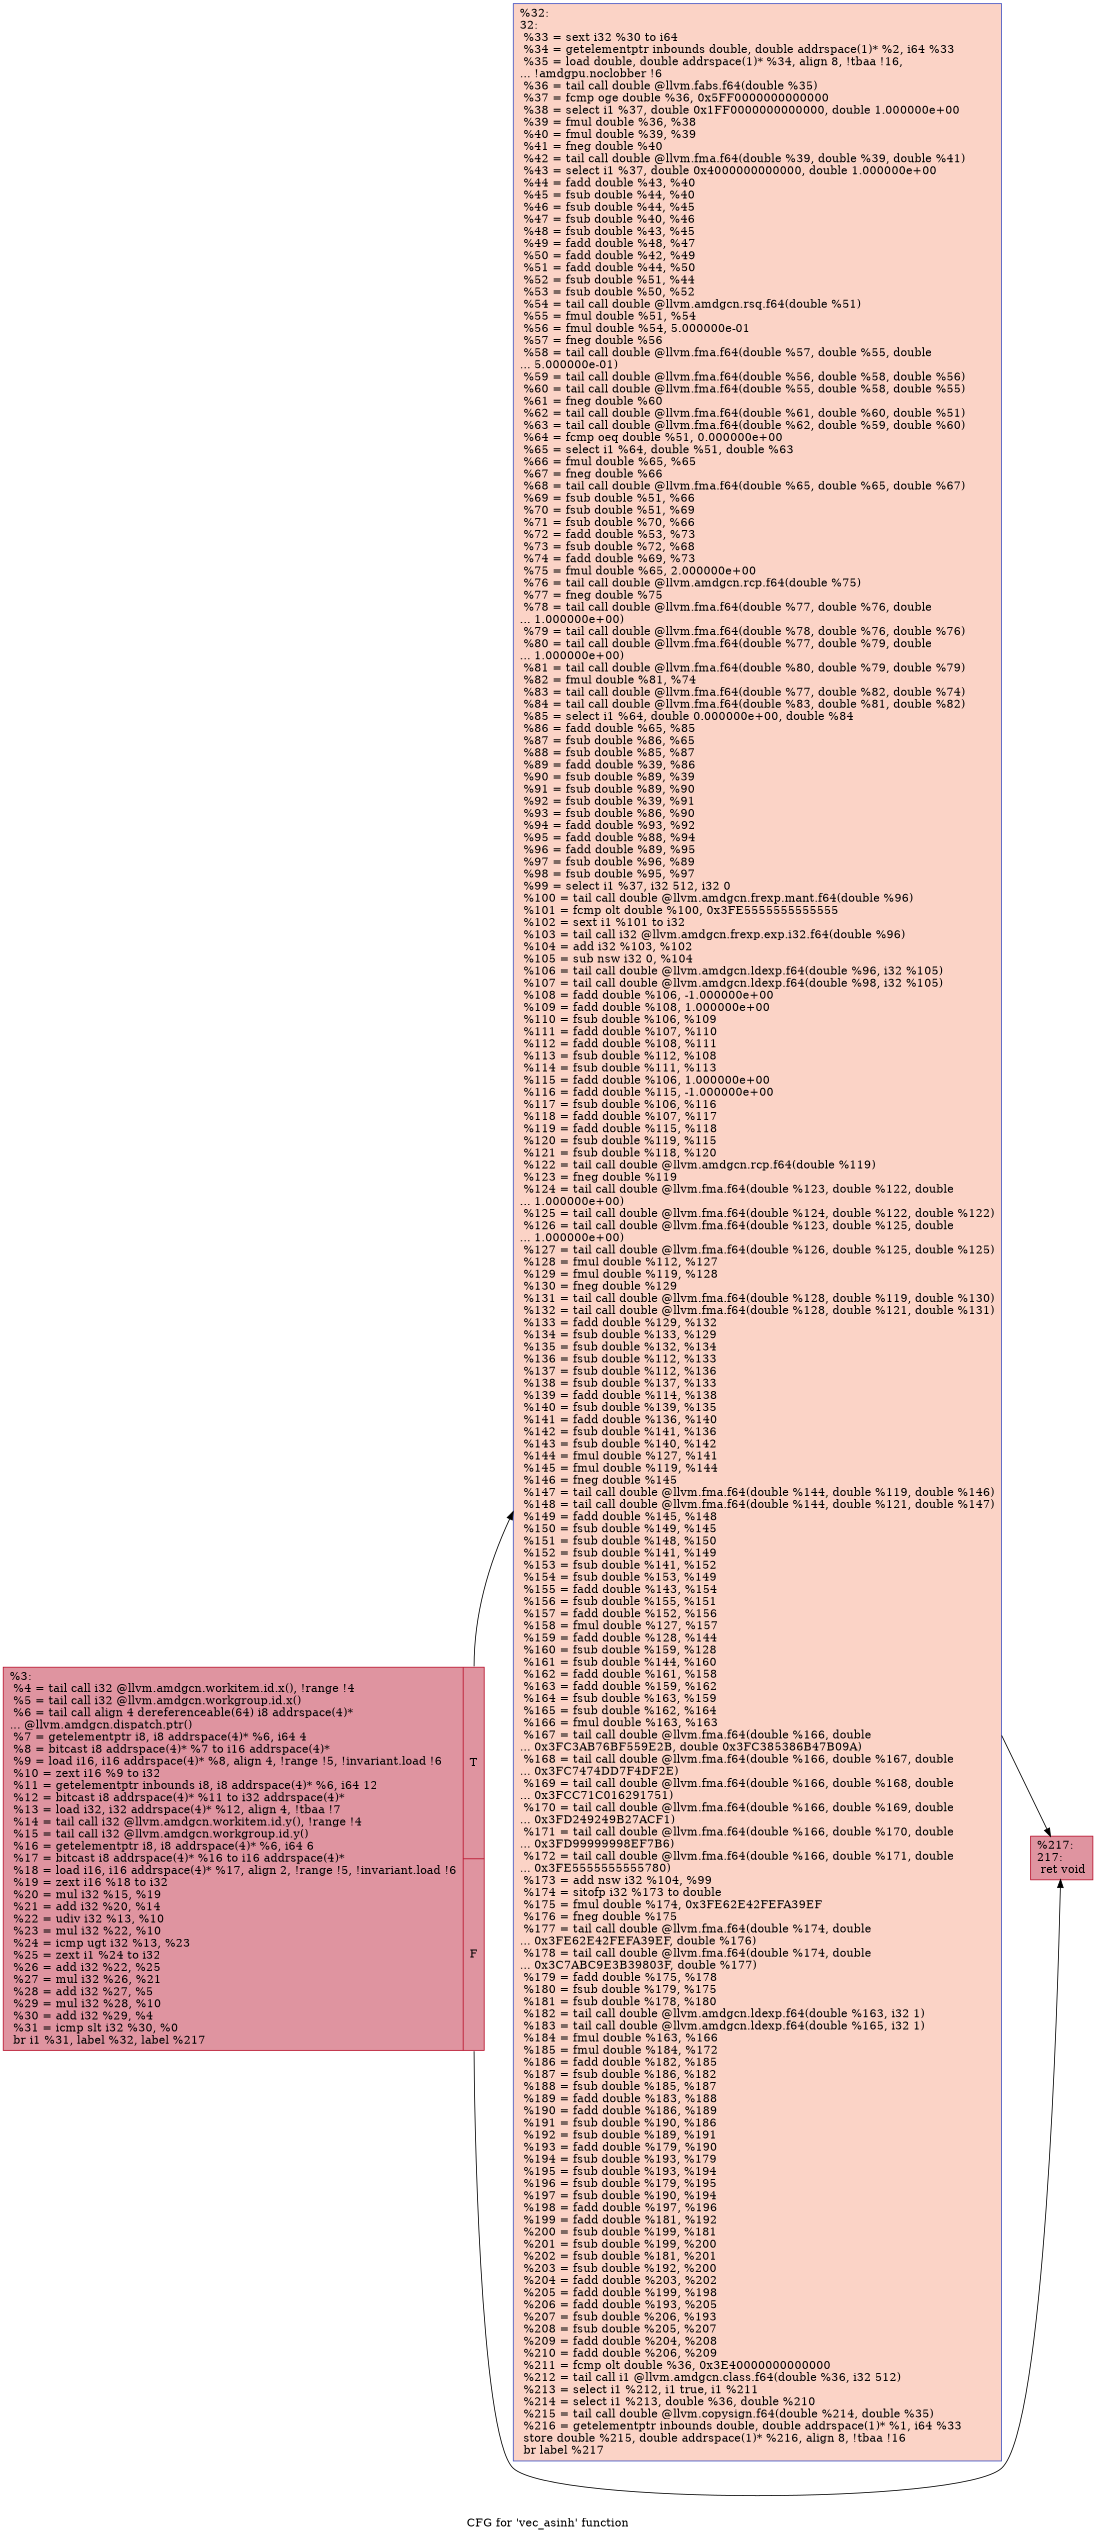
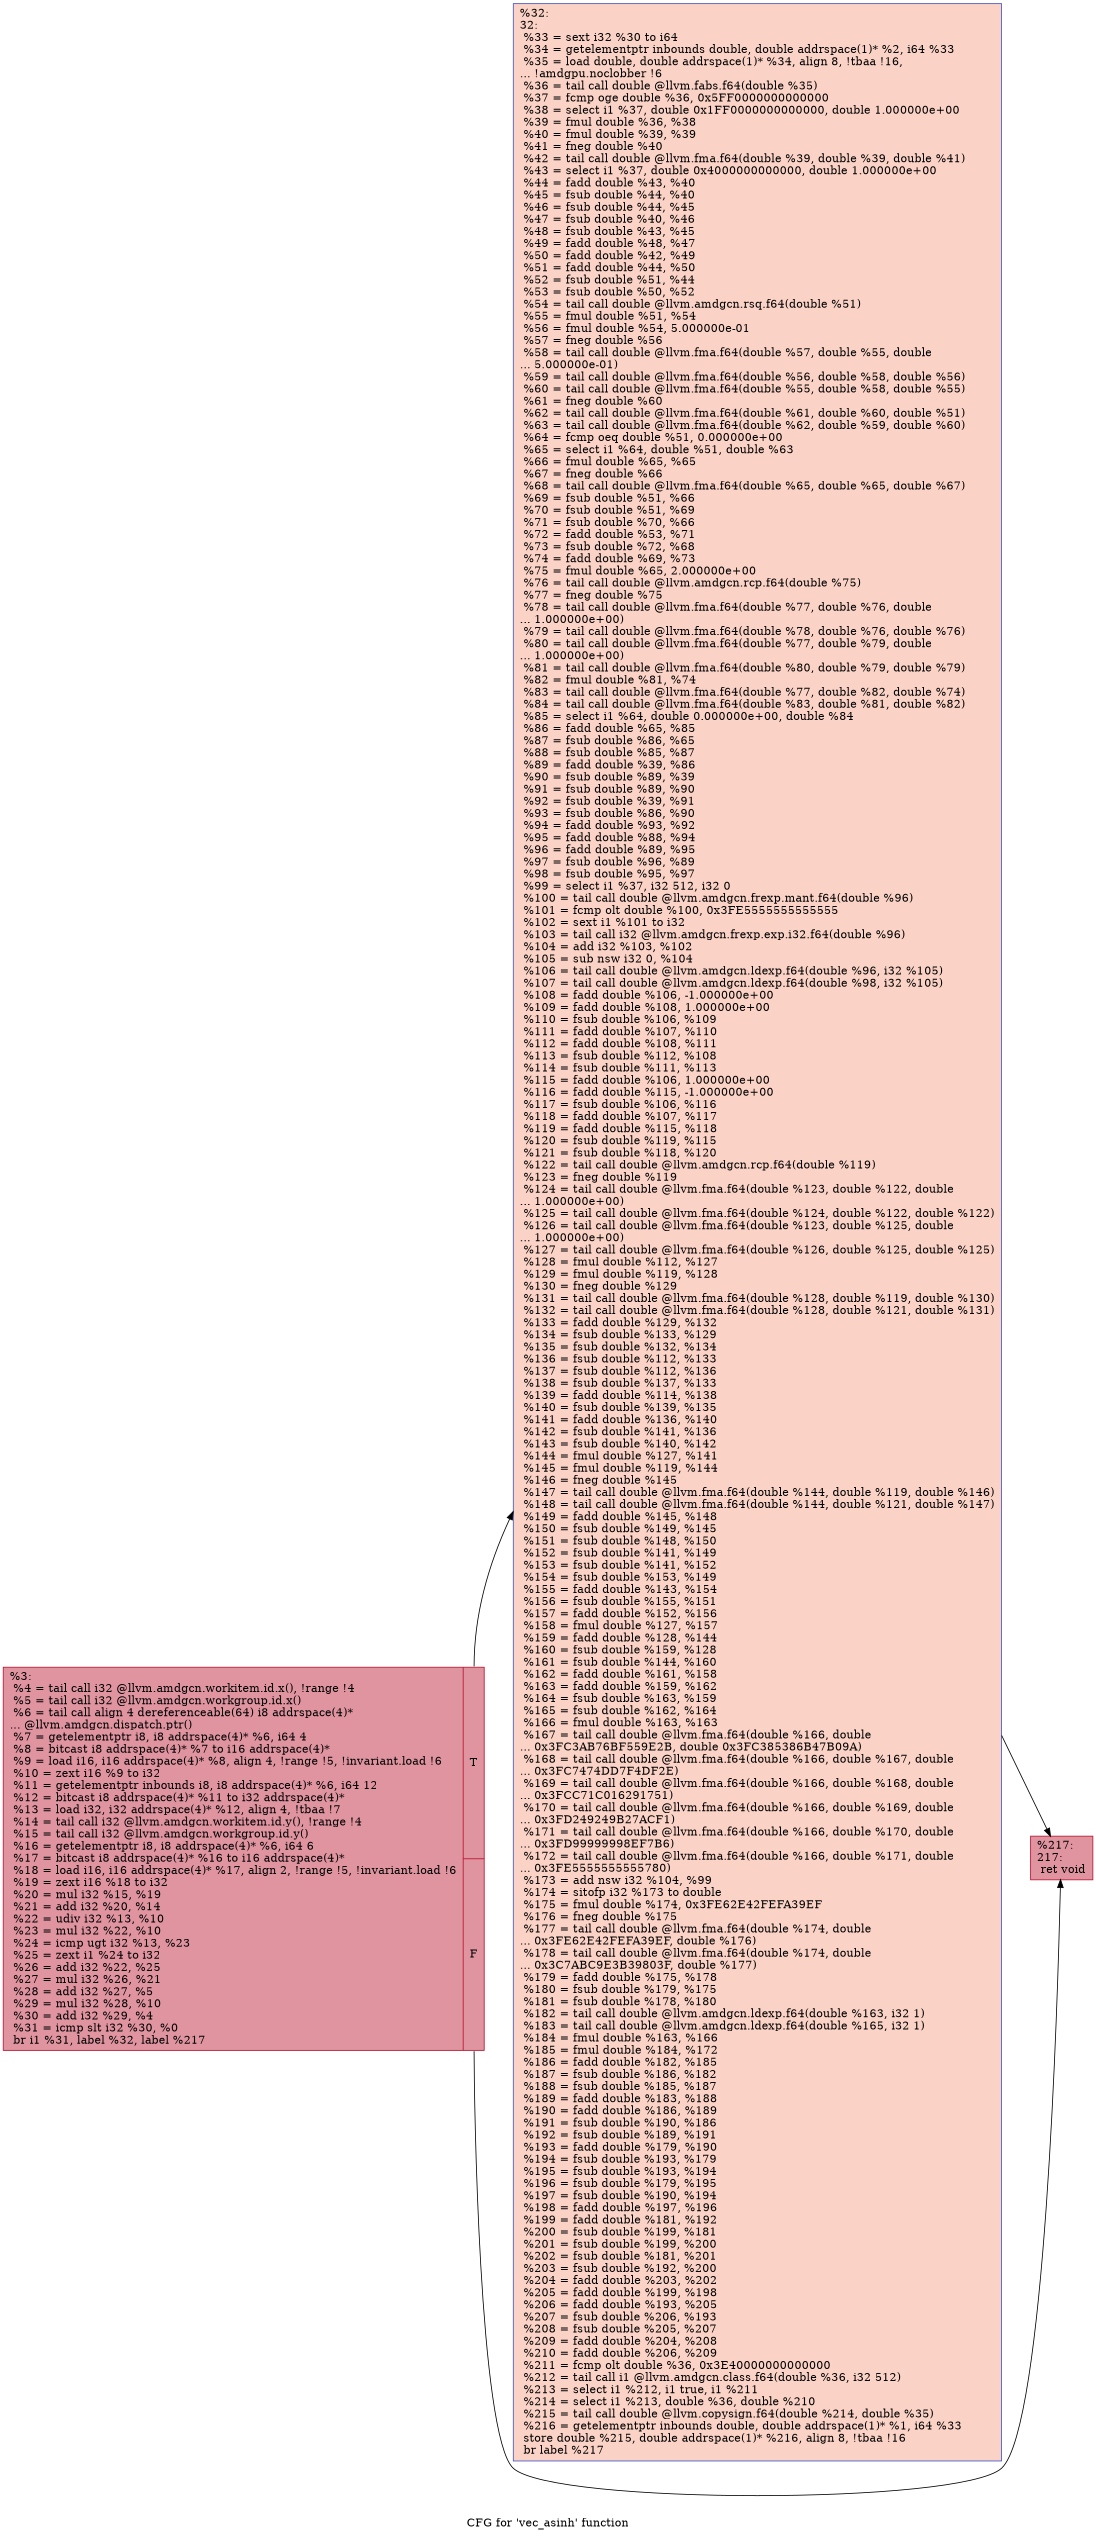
(608, 535) -> (608, 535)
